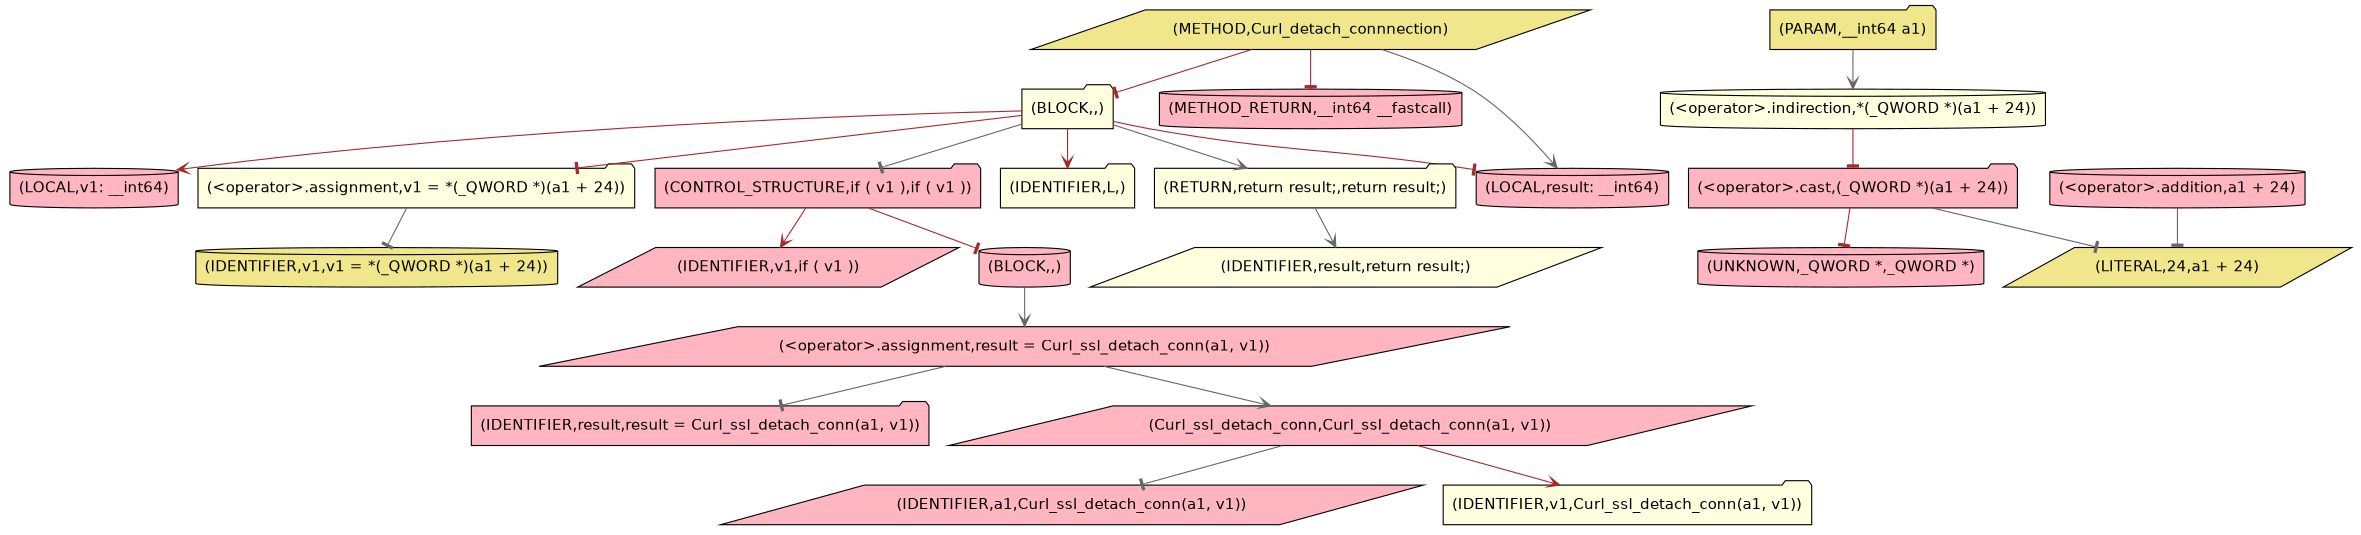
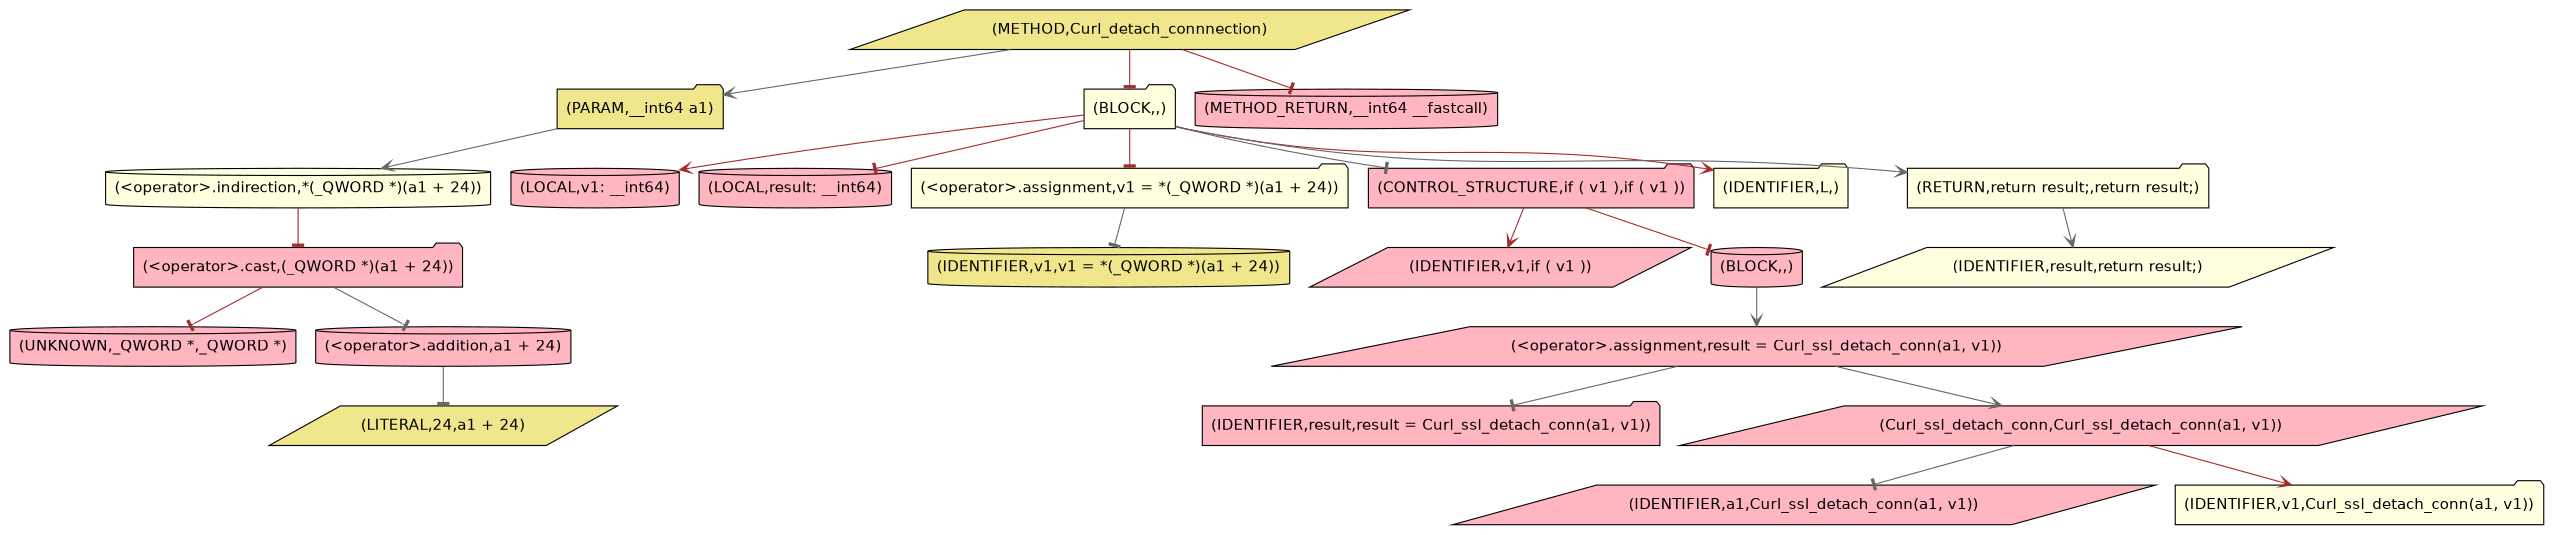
(1475, 91) -> (872, 71)
(2012, 227) -> (368, 305)
